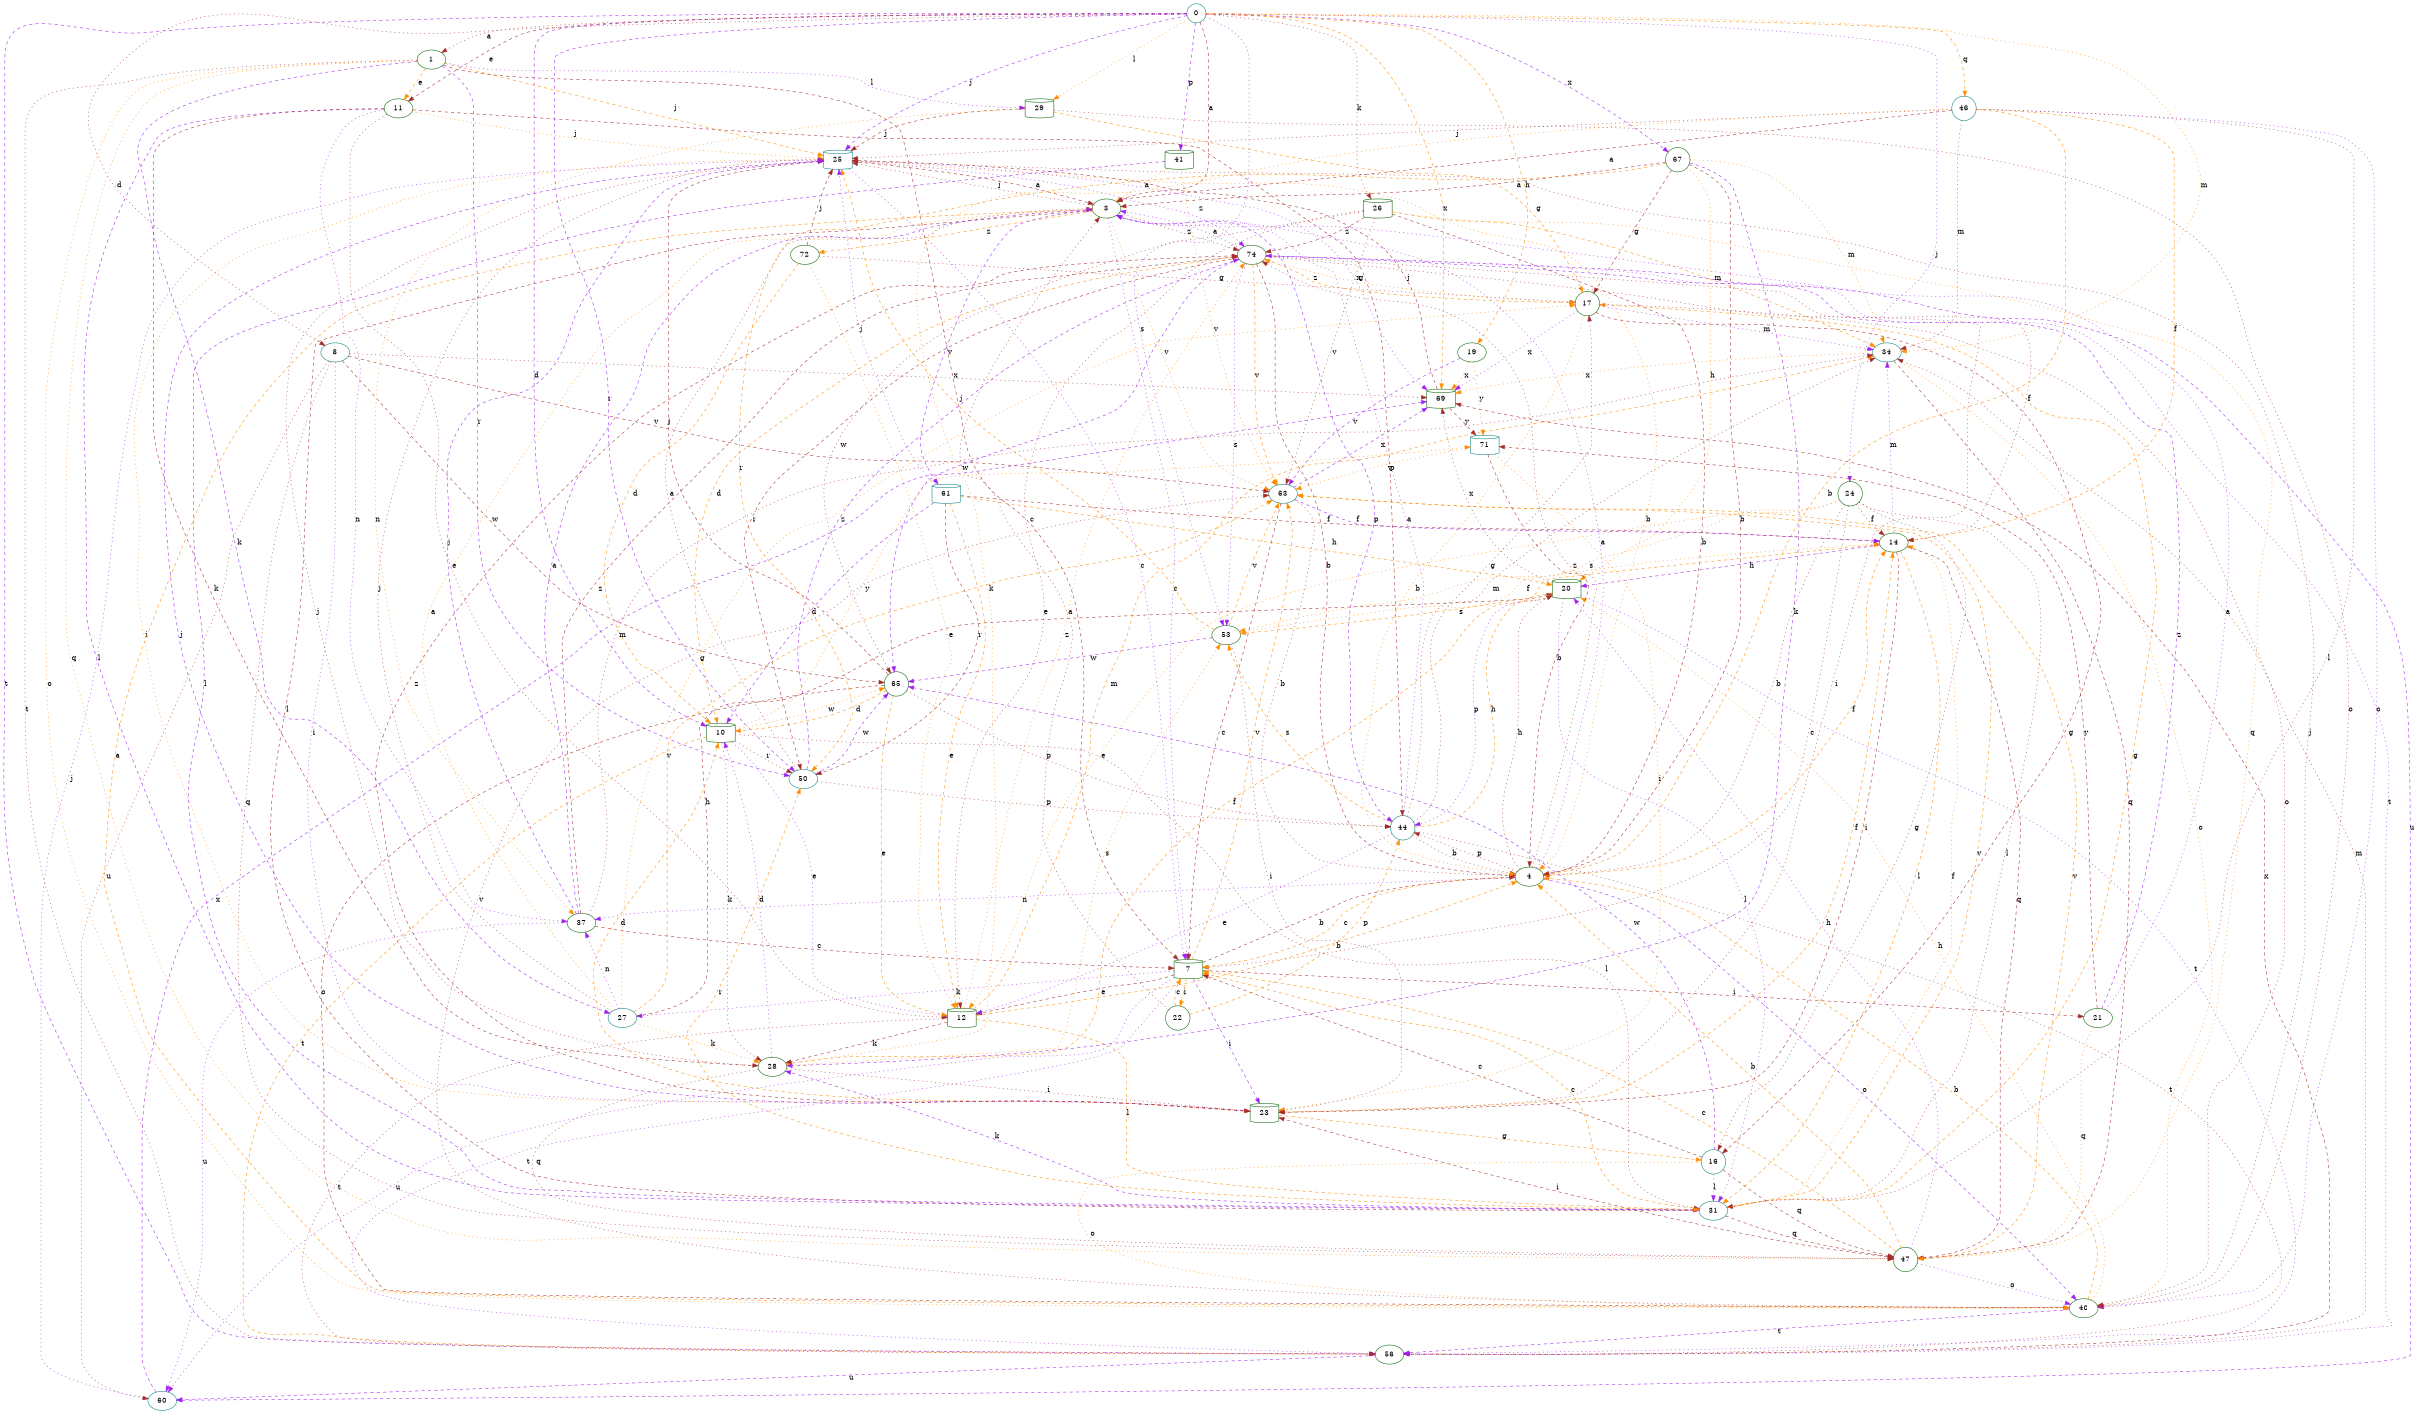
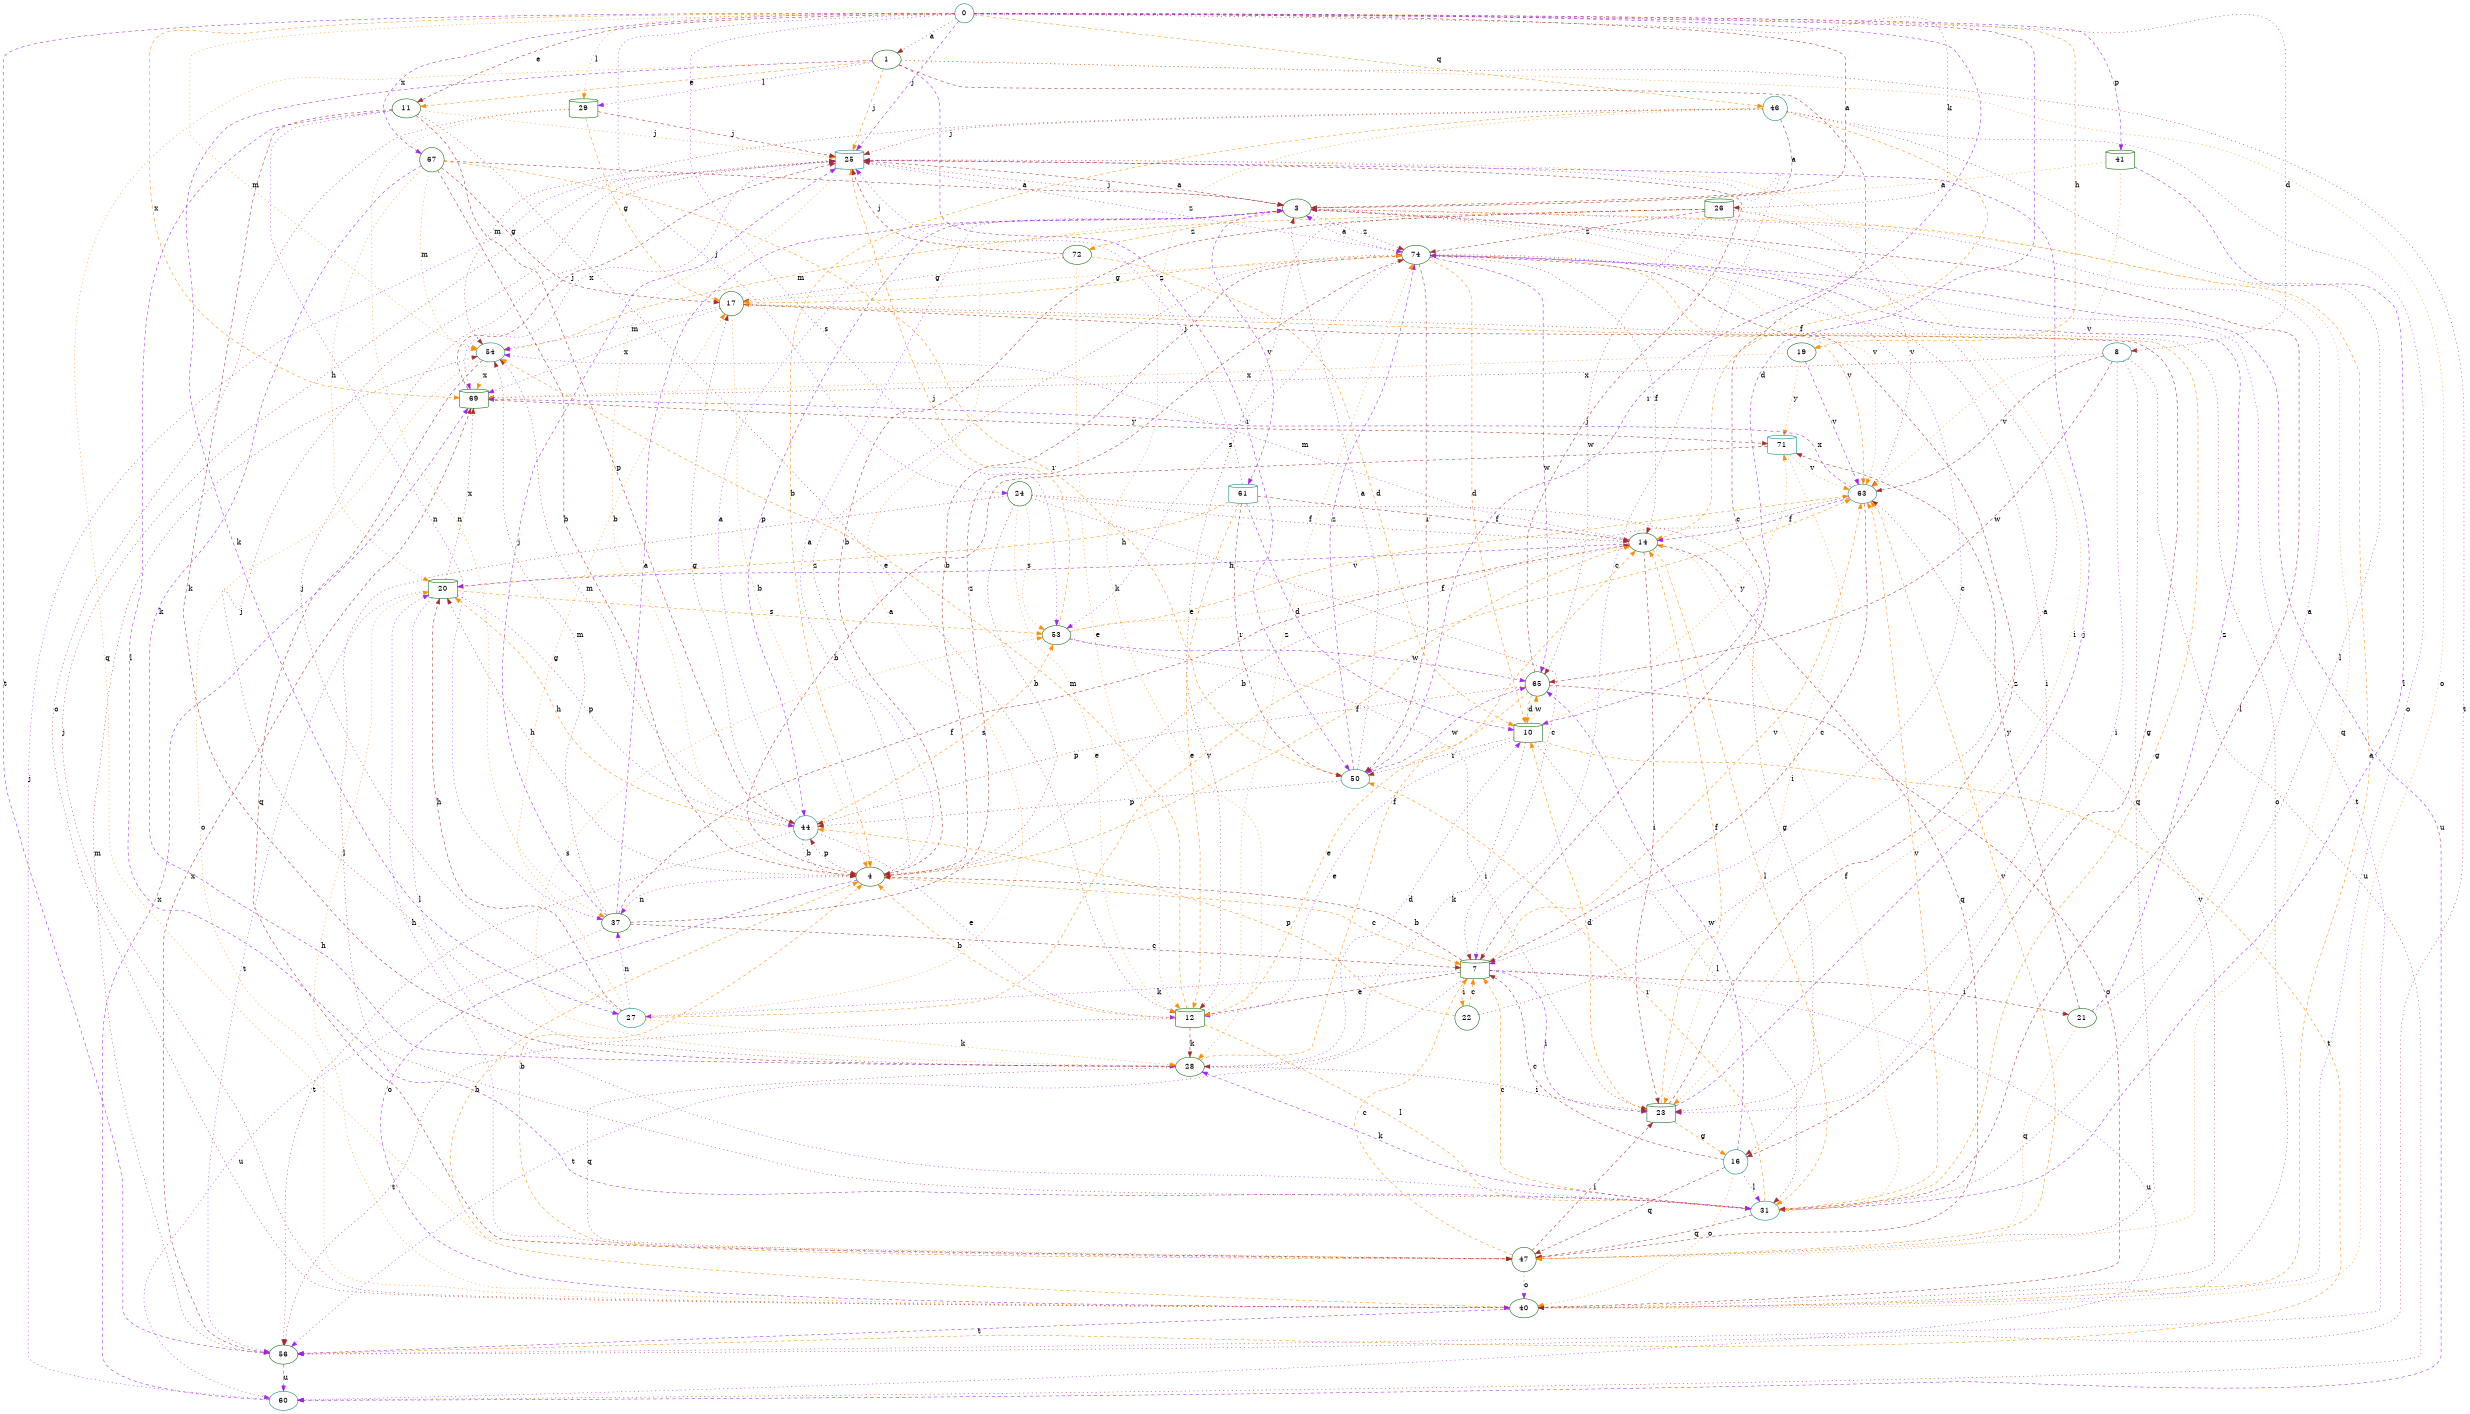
(1887, 352) -> (490, 352)
none -> (1100, 686)
